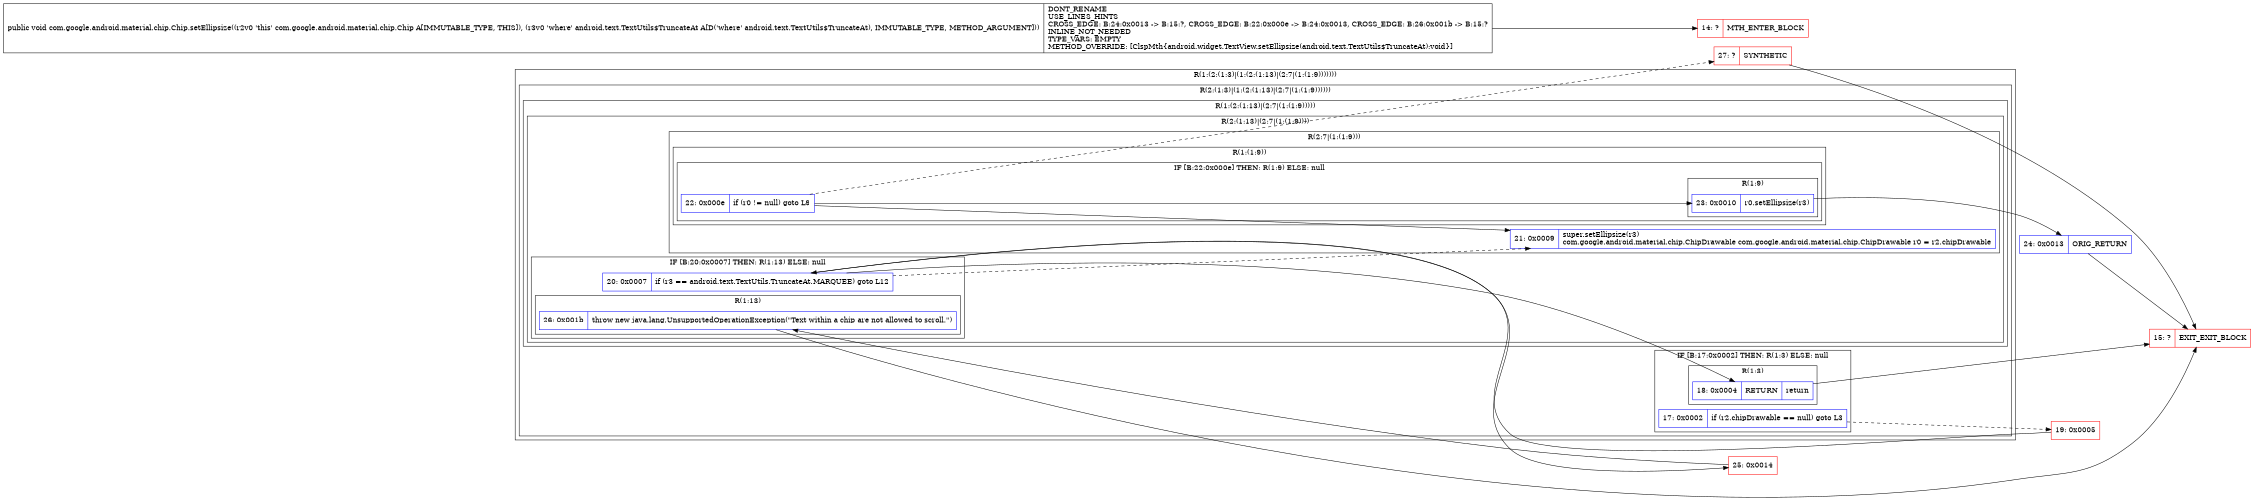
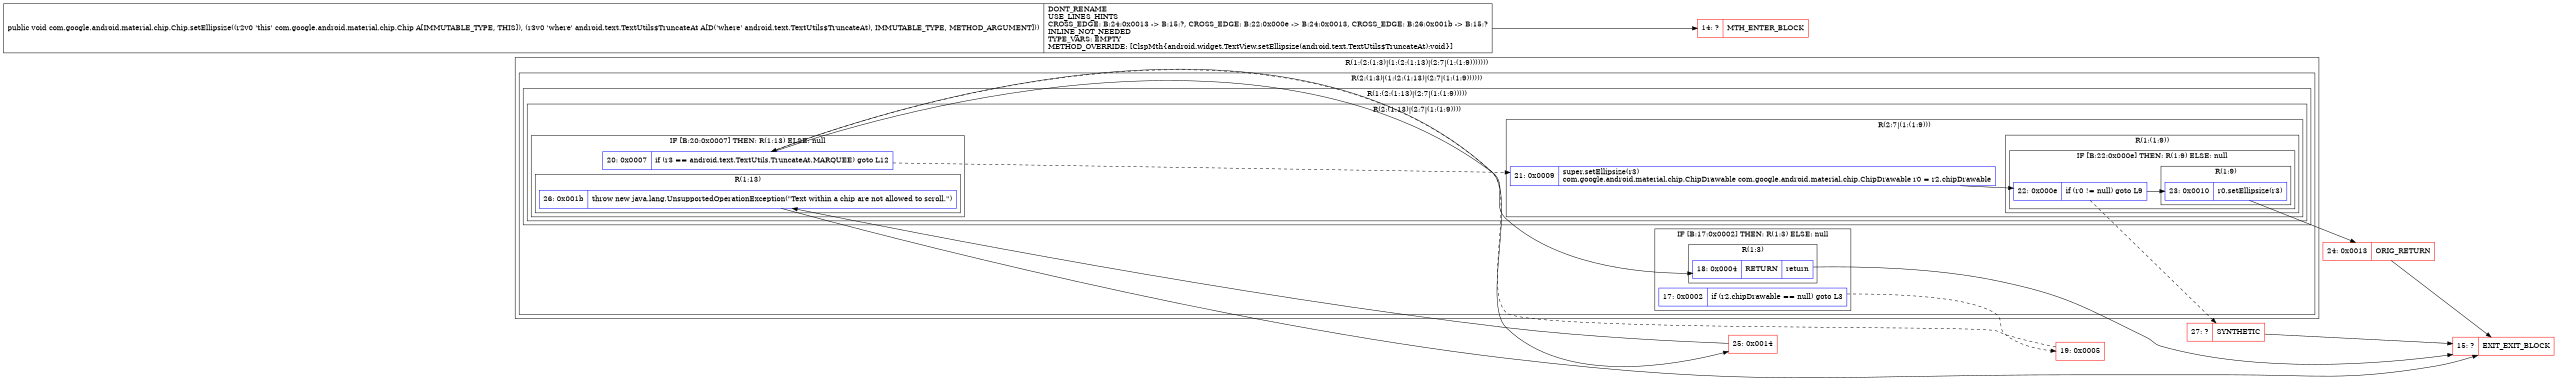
(1143, 217) -> (1984, 187)
(2075, 244) -> (2379, 251)
(1505, 427) -> (1588, 323)
